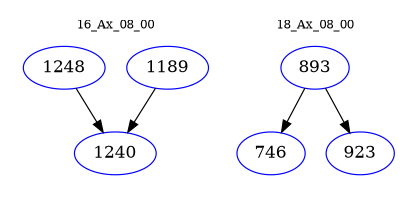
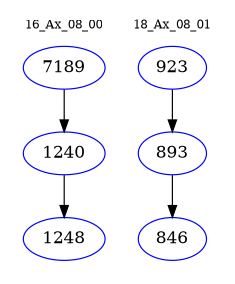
(316, 26) -> (172, 26)
(168, 68) -> (64, 68)
(86, 105) -> (64, 190)
(335, 105) -> (172, 105)
(271, 153) -> (172, 239)
